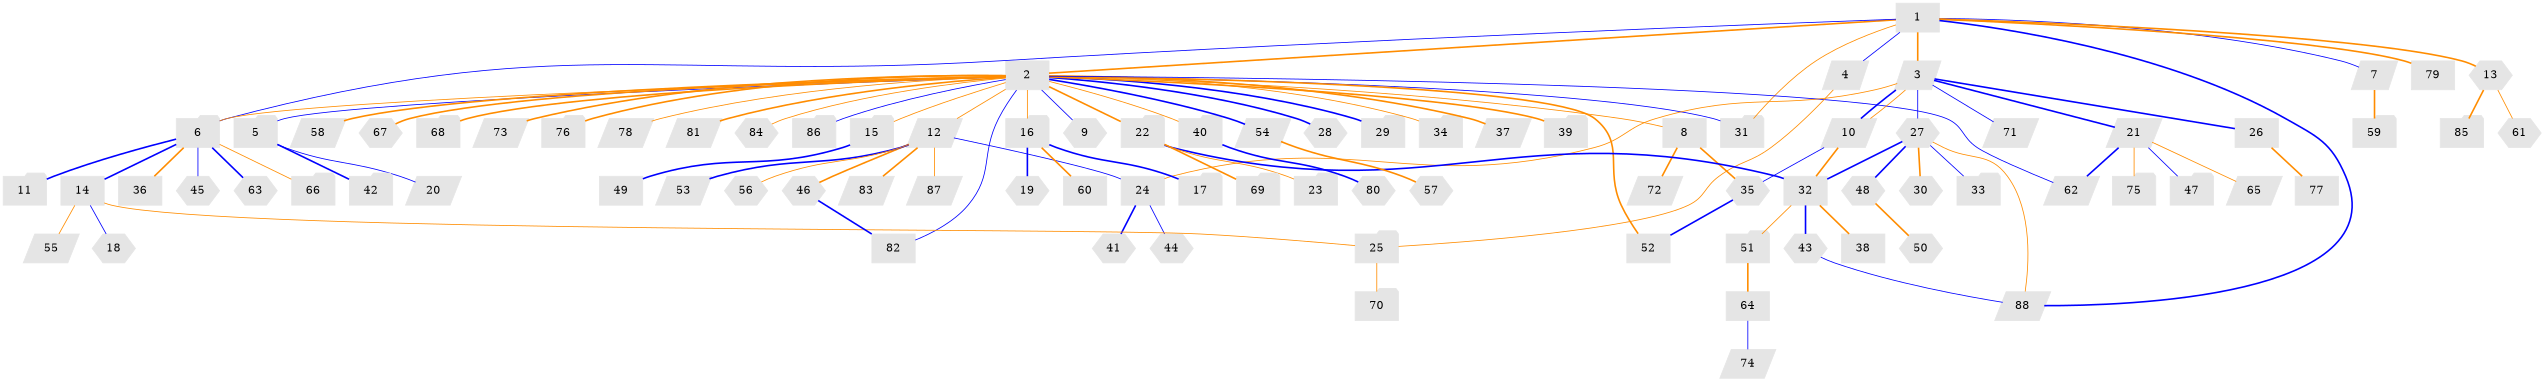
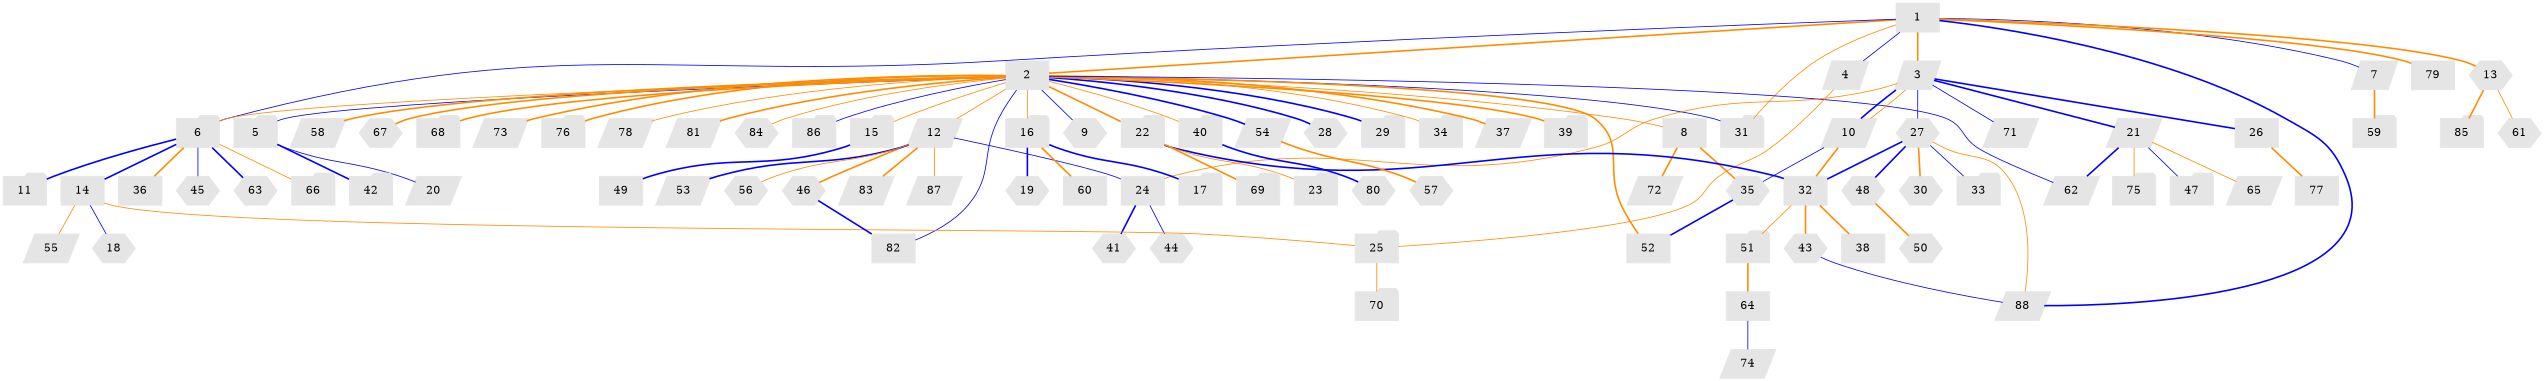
(1806, 220) -> (1806, 220)
